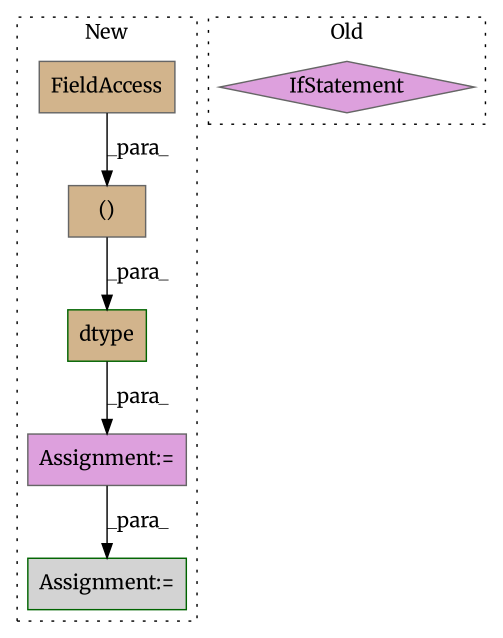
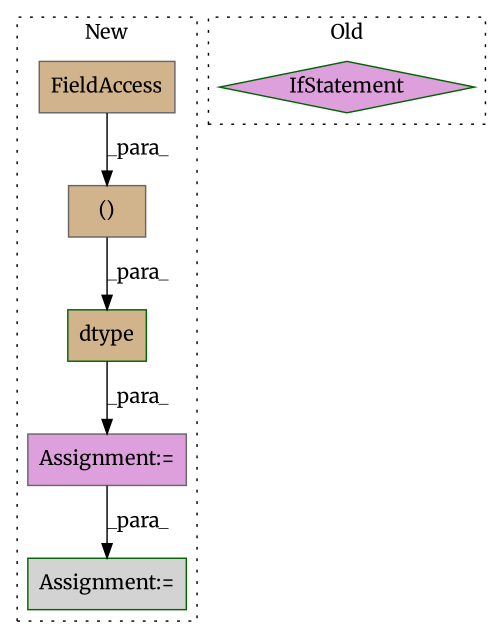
(347, 87) -> (347, 87)
